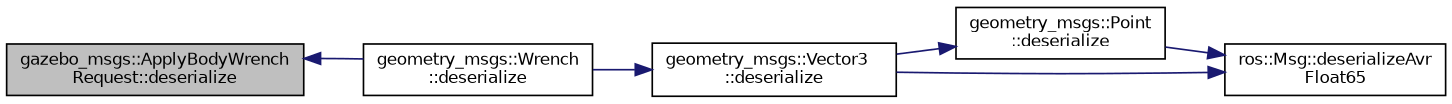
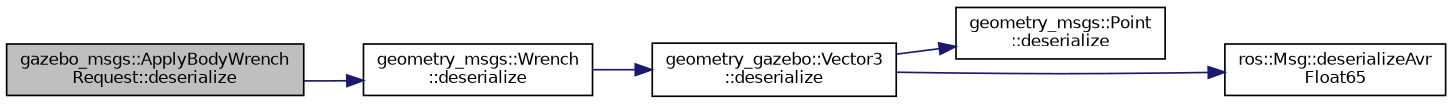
(1187, 50) -> none
(342, 59) -> (325, 81)
(774, 70) -> (774, 70)
